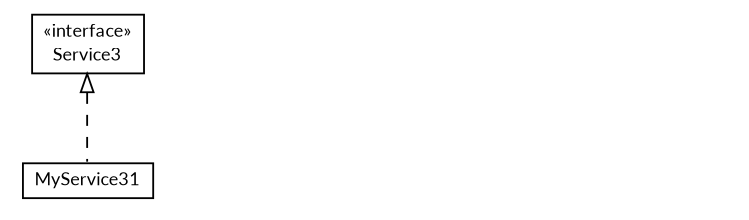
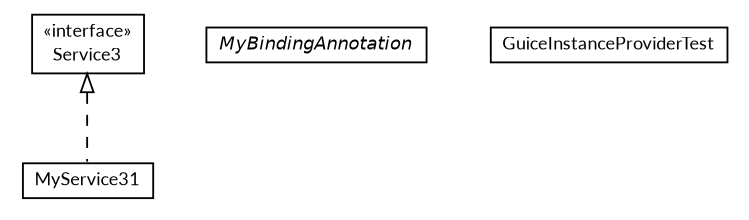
none -> (316, 44)
none -> (608, 44)
